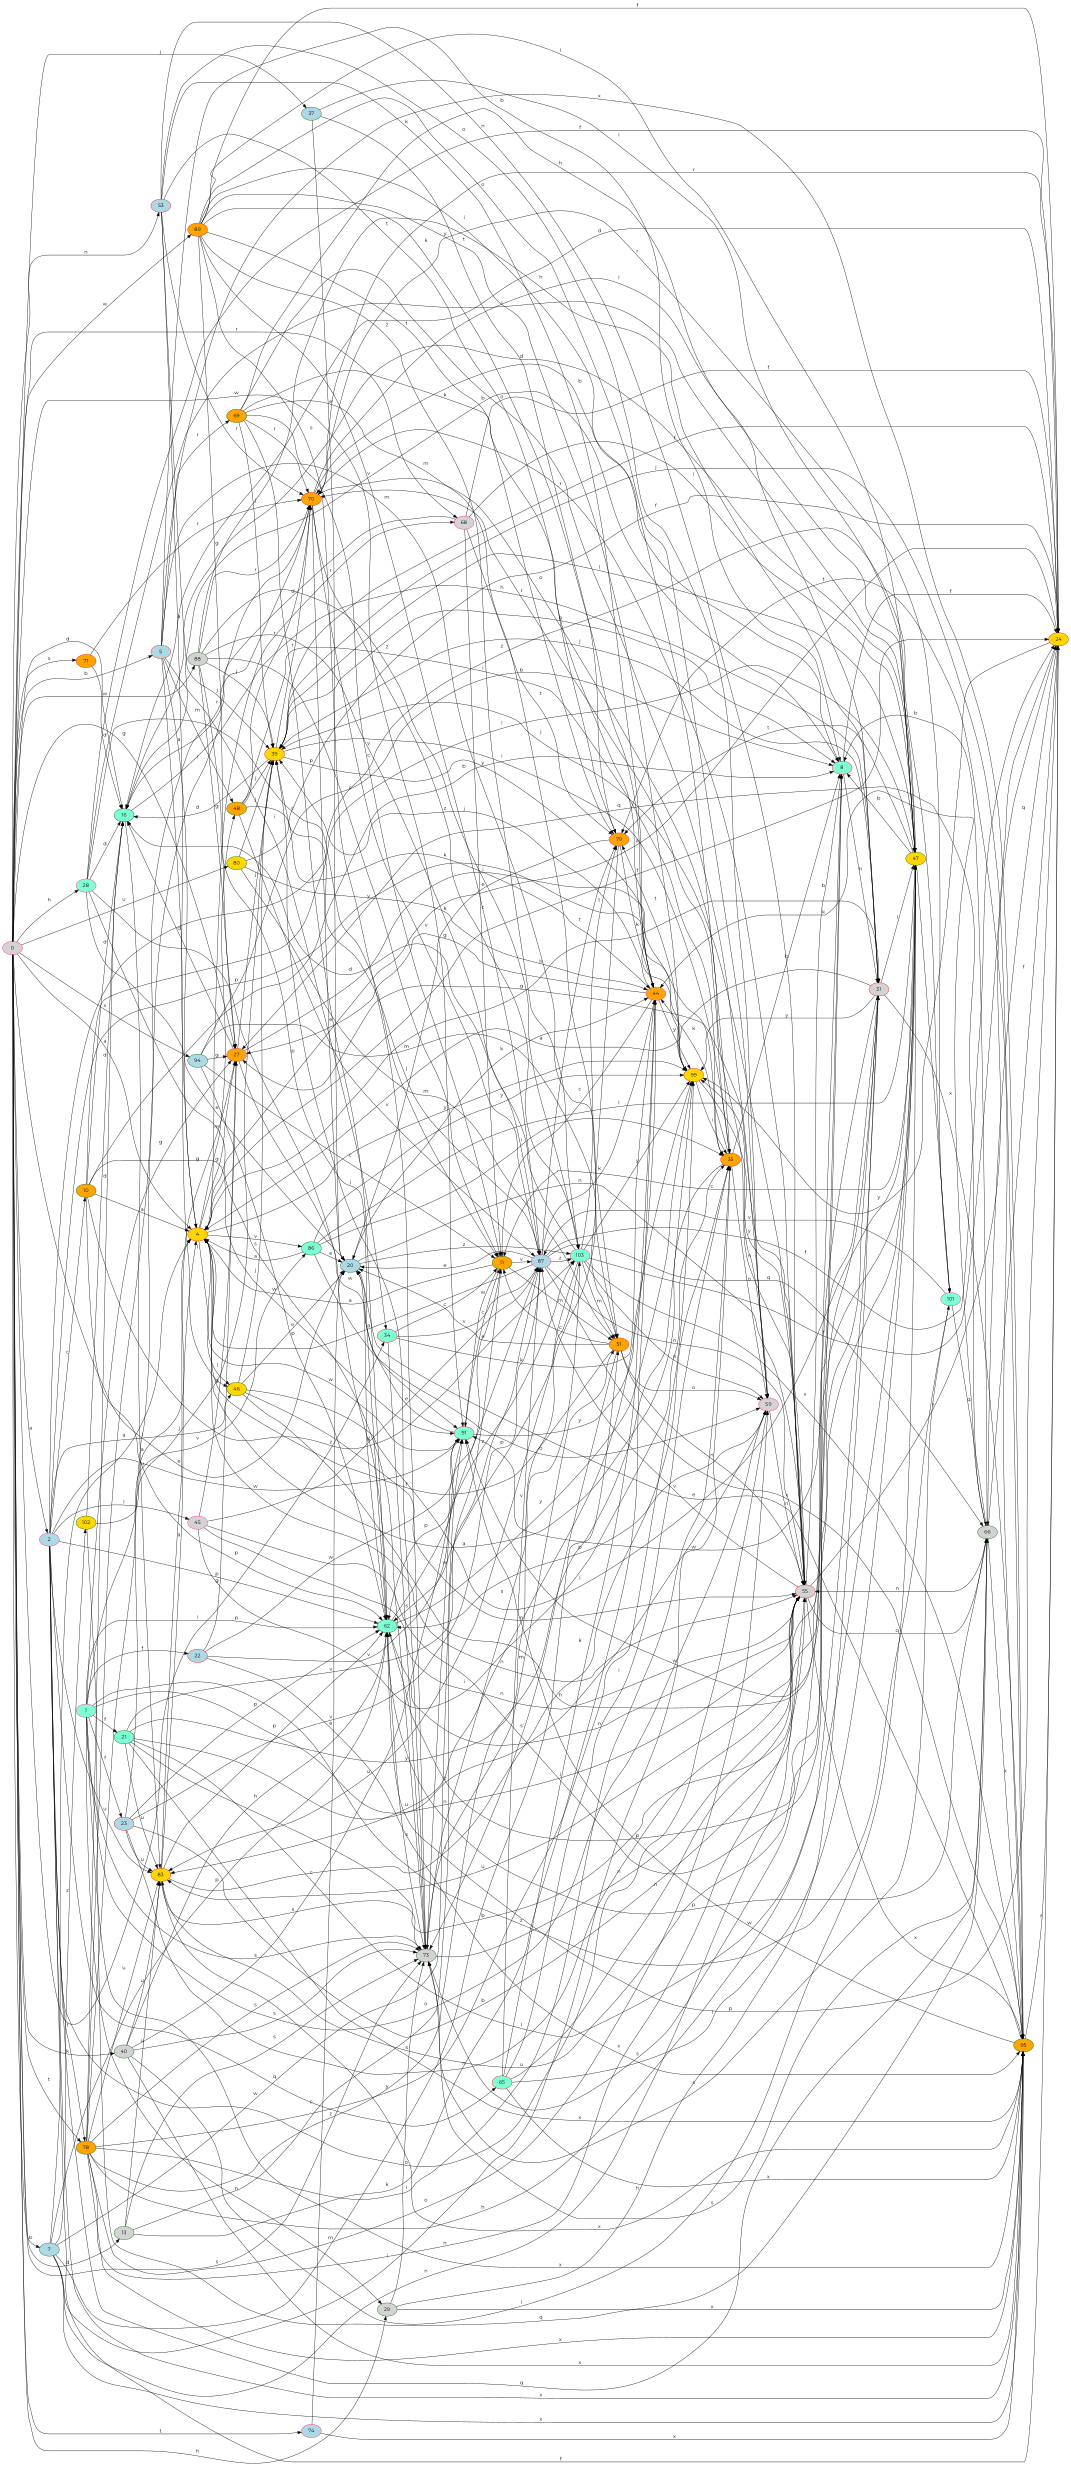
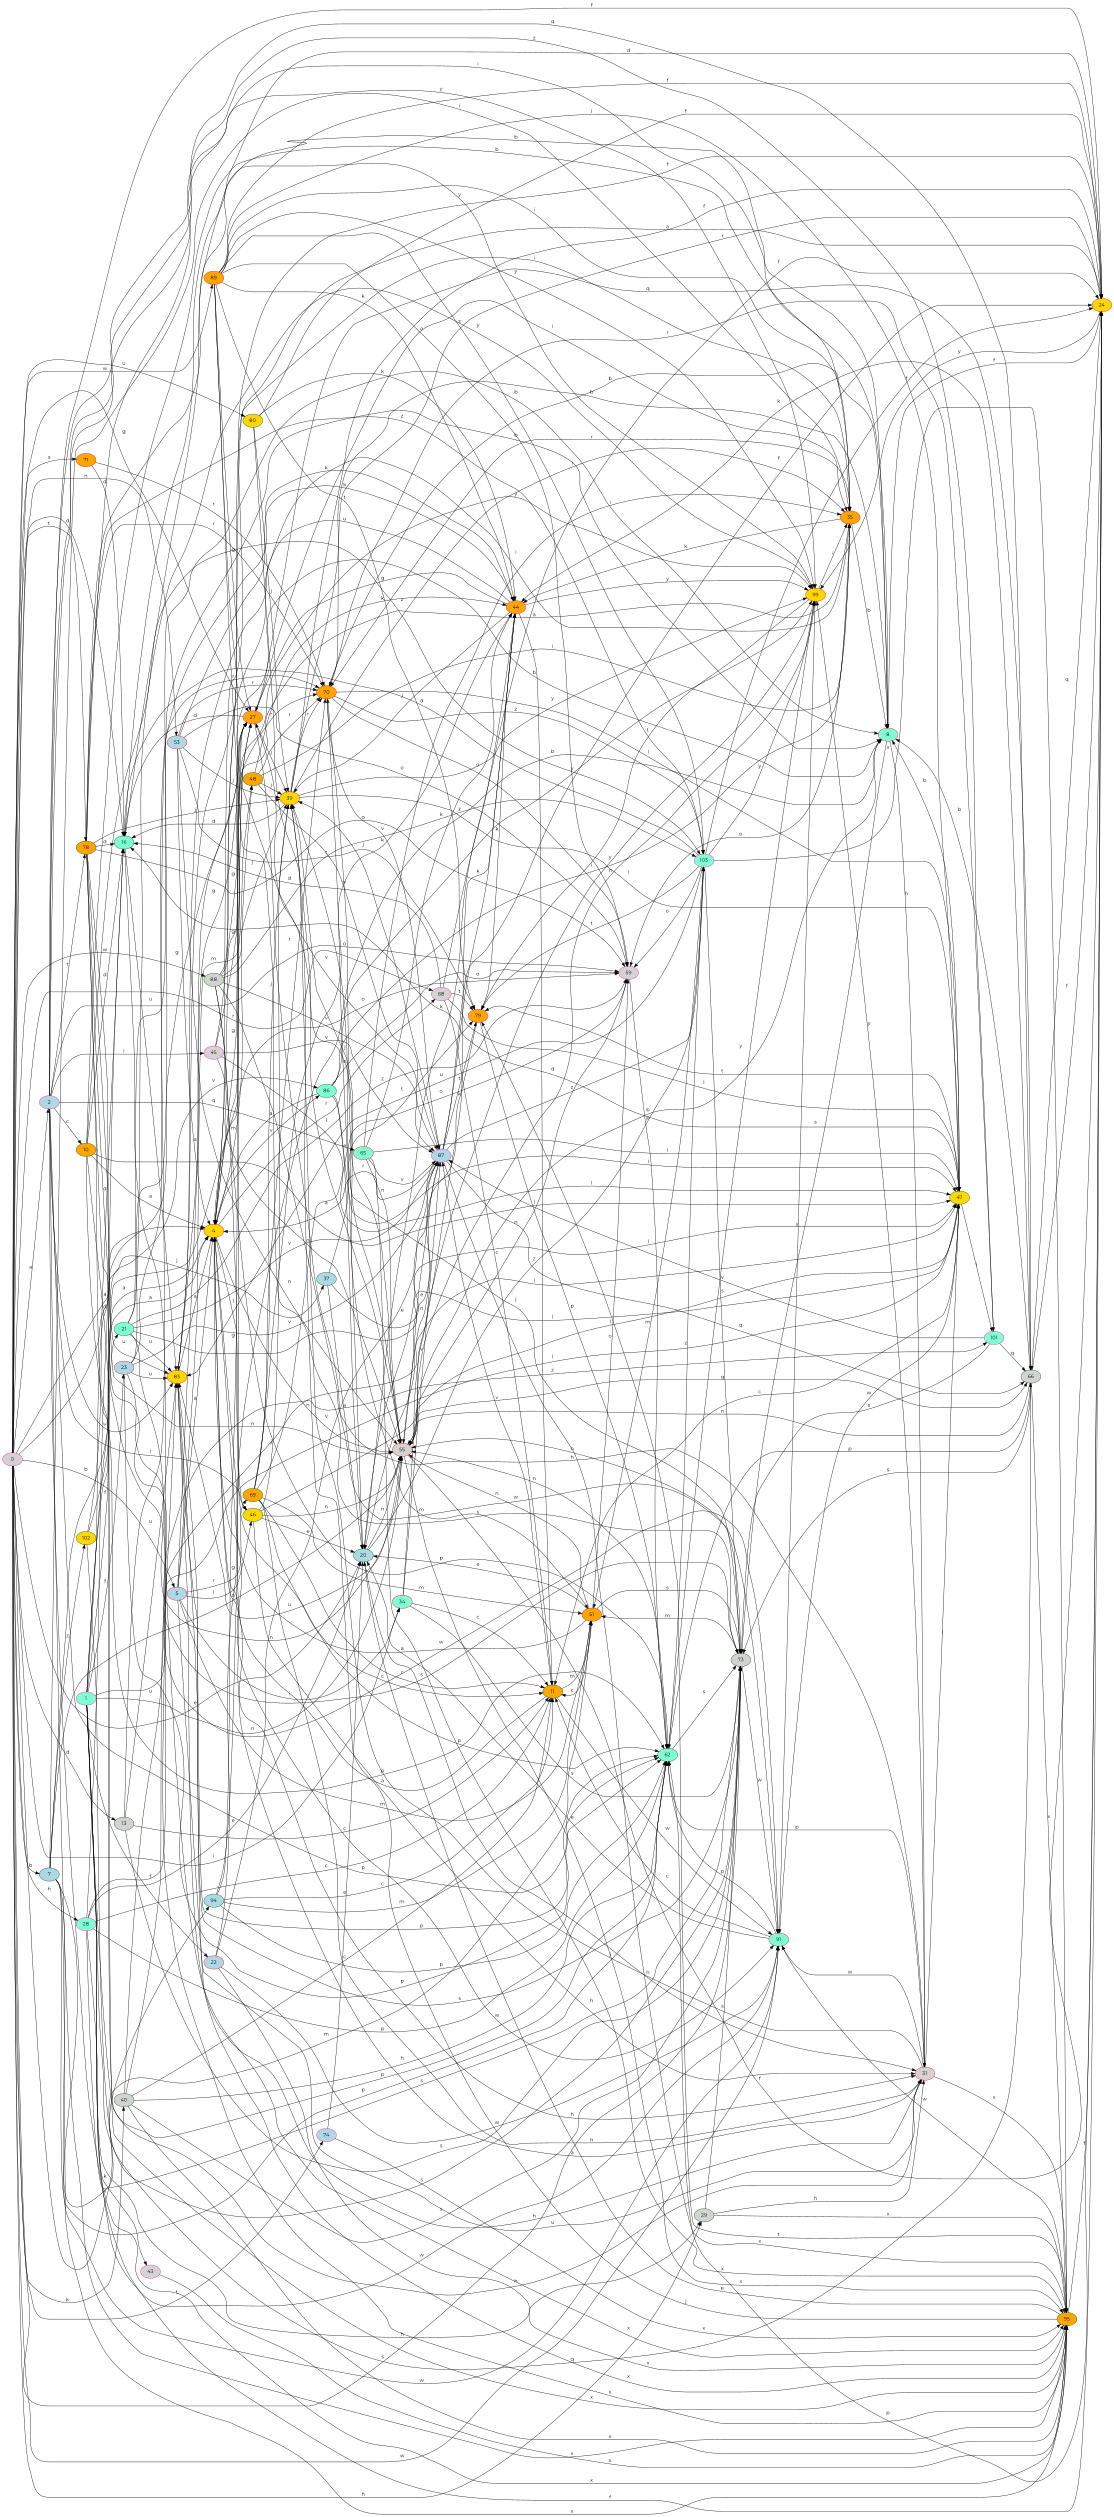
(870, 788) -> (922, 303)
(522, 986) -> (326, 1121)
(368, 1452) -> (533, 1894)
(407, 1485) -> (402, 1649)
none -> (151, 2272)
